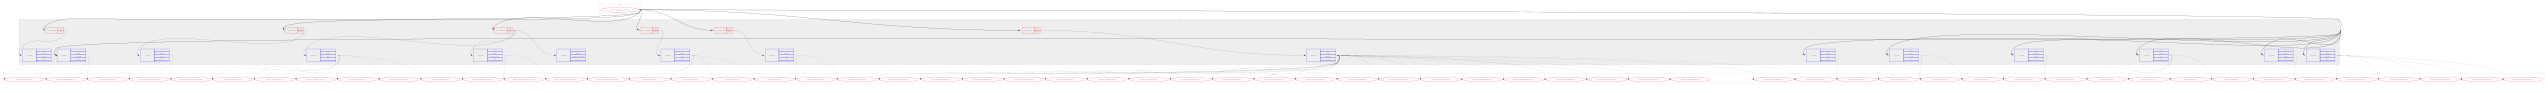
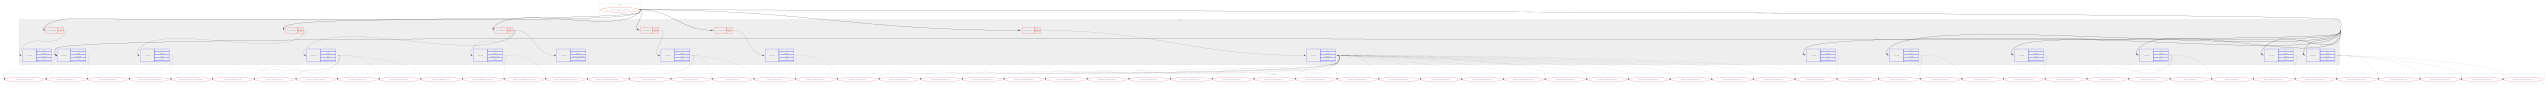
none -> (1732, 79)
